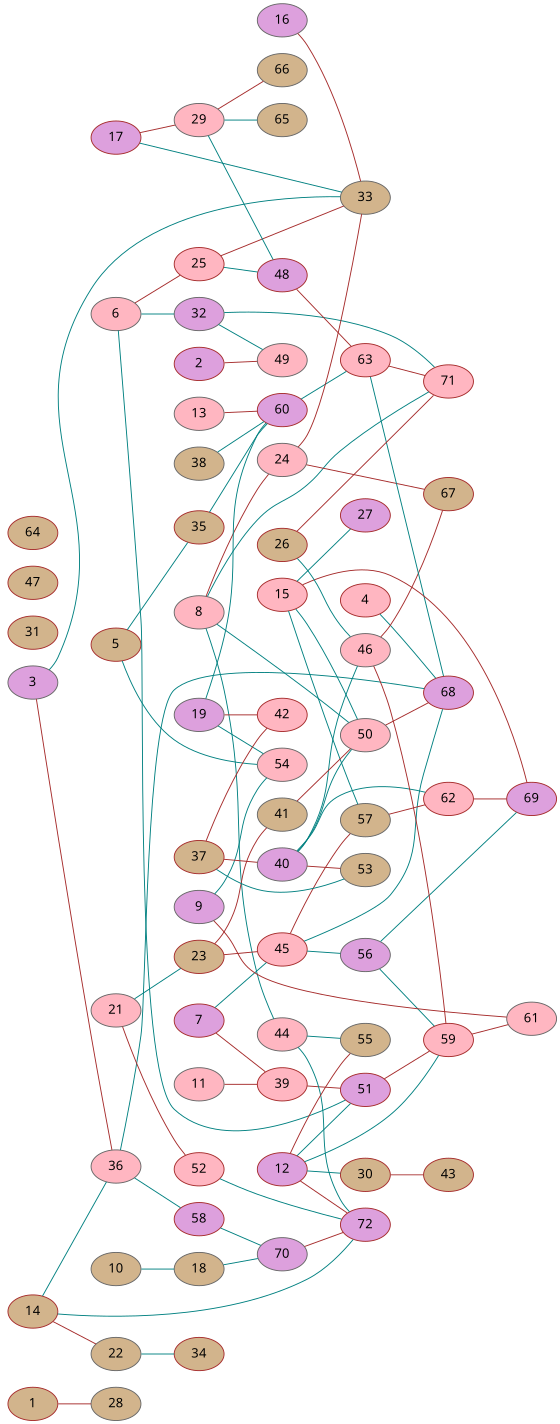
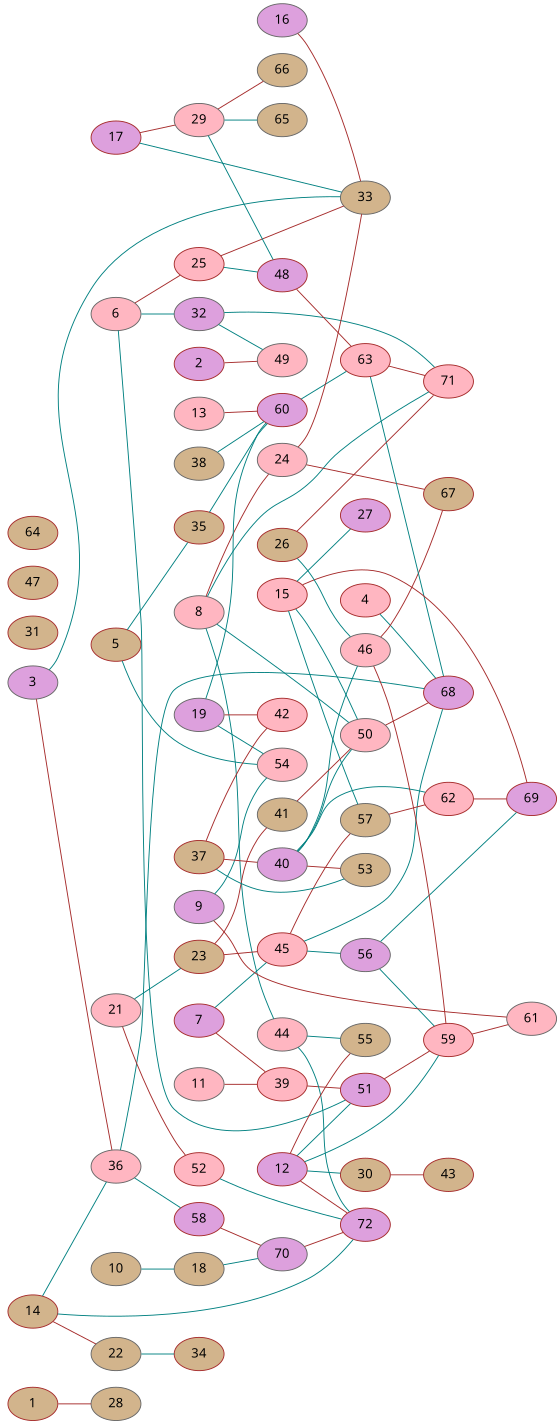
(241, 1237) -> (241, 1237)
